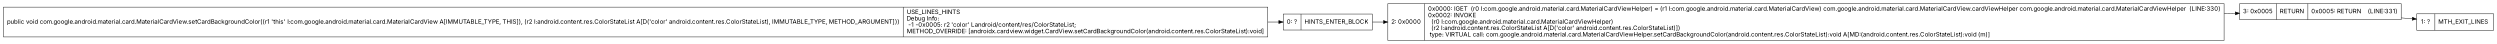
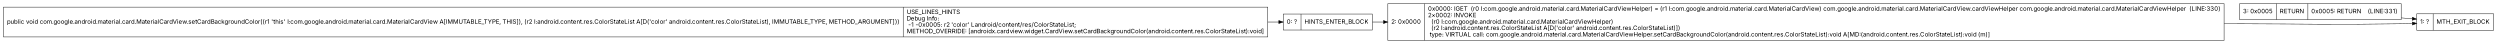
(2230, 13) -> (2318, 24)
(1454, 15) -> (1454, 15)
(2463, 22) -> (2463, 22)
